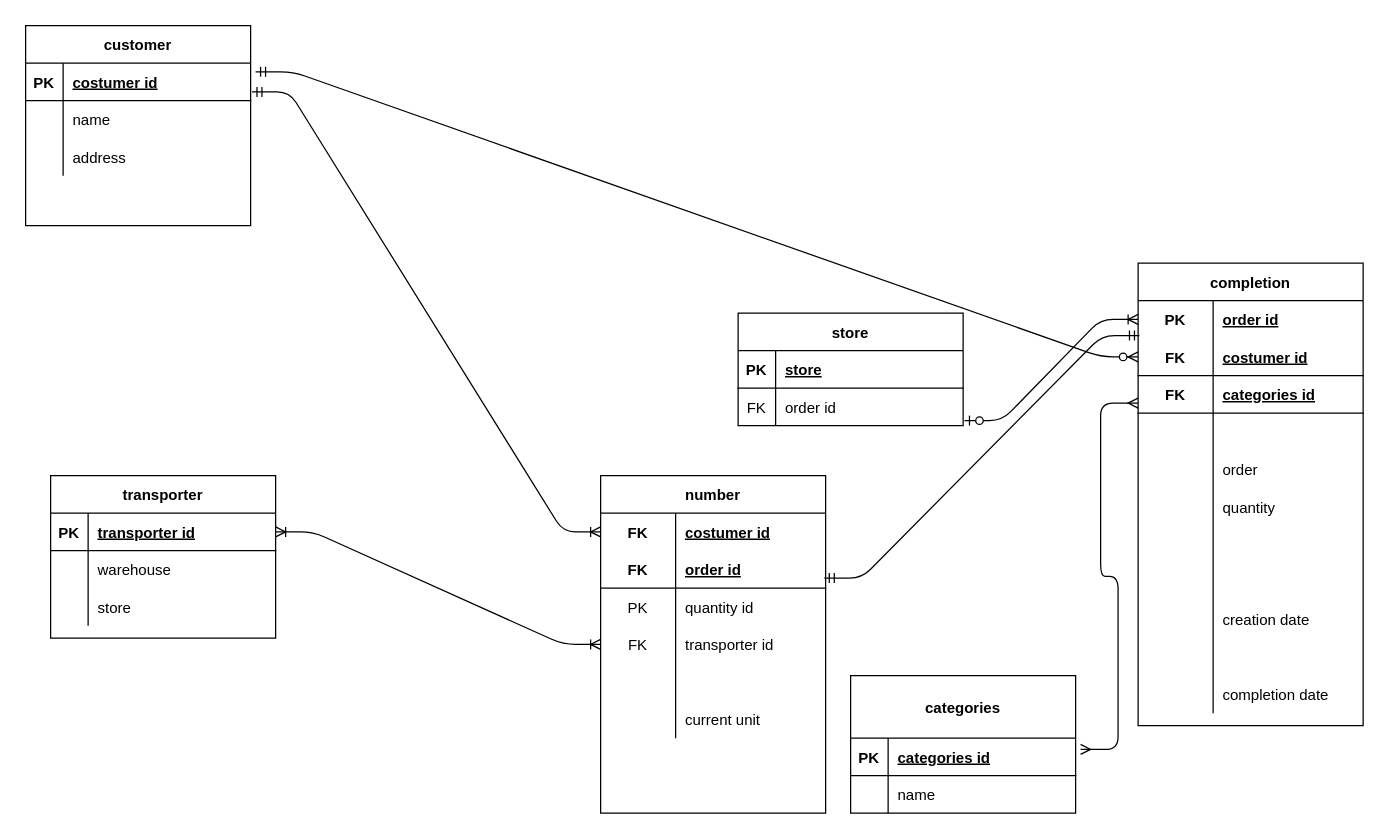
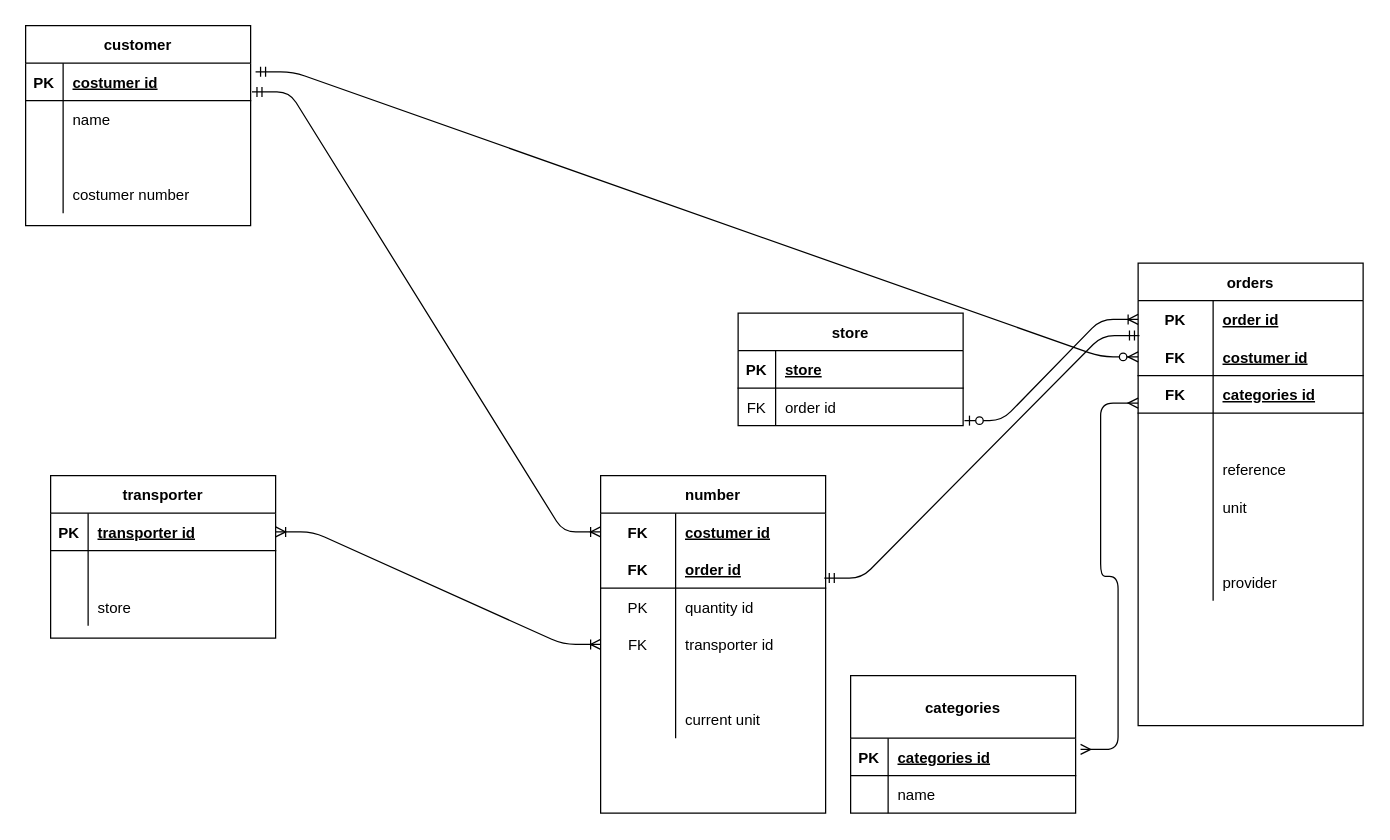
(157, 157) -> none
none -> (157, 194)
(1250, 283) -> (1250, 283)
(1244, 470) -> (1260, 470)
(1254, 508) -> (1237, 508)
(182, 569) -> none
none -> (1288, 582)
(1288, 619) -> none
(1288, 694) -> none
